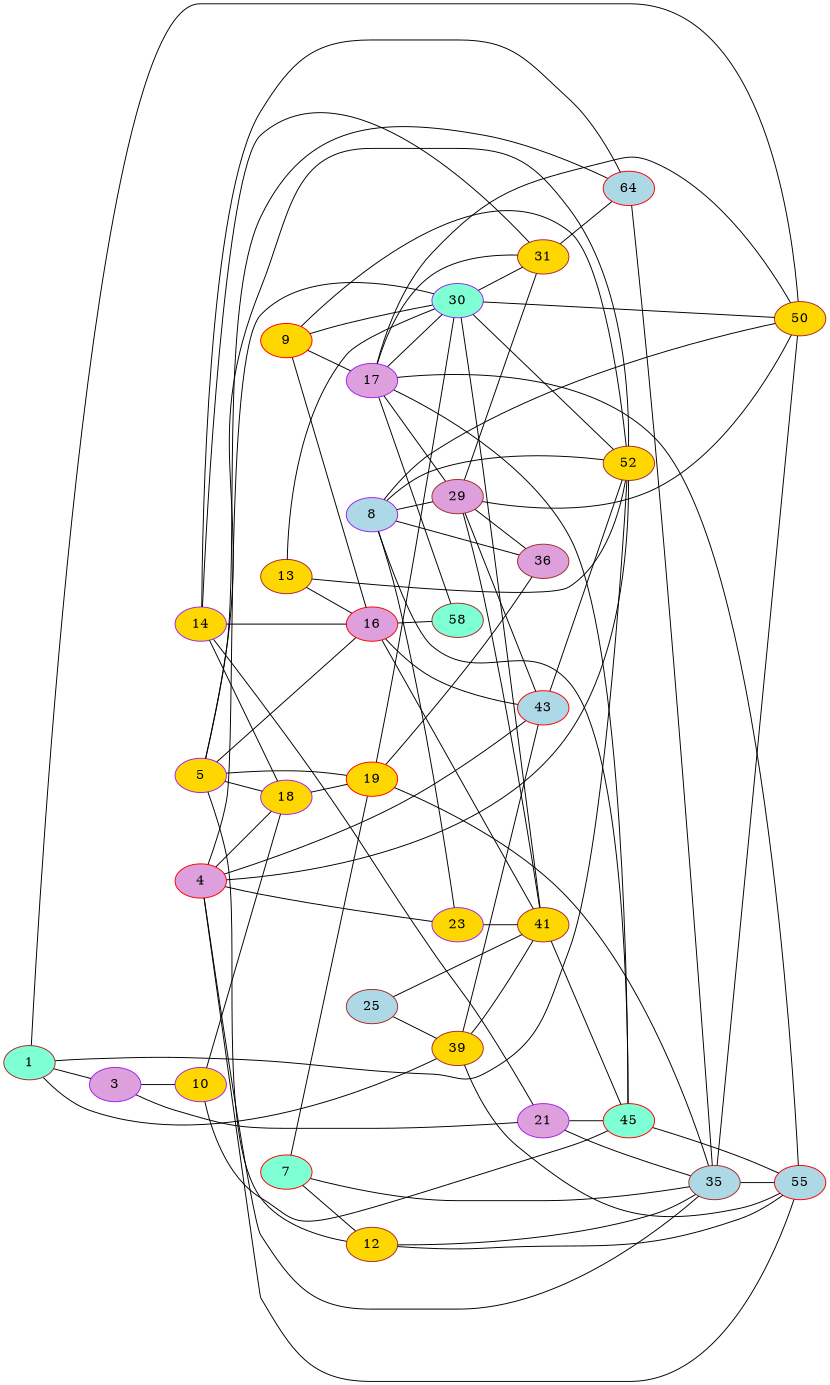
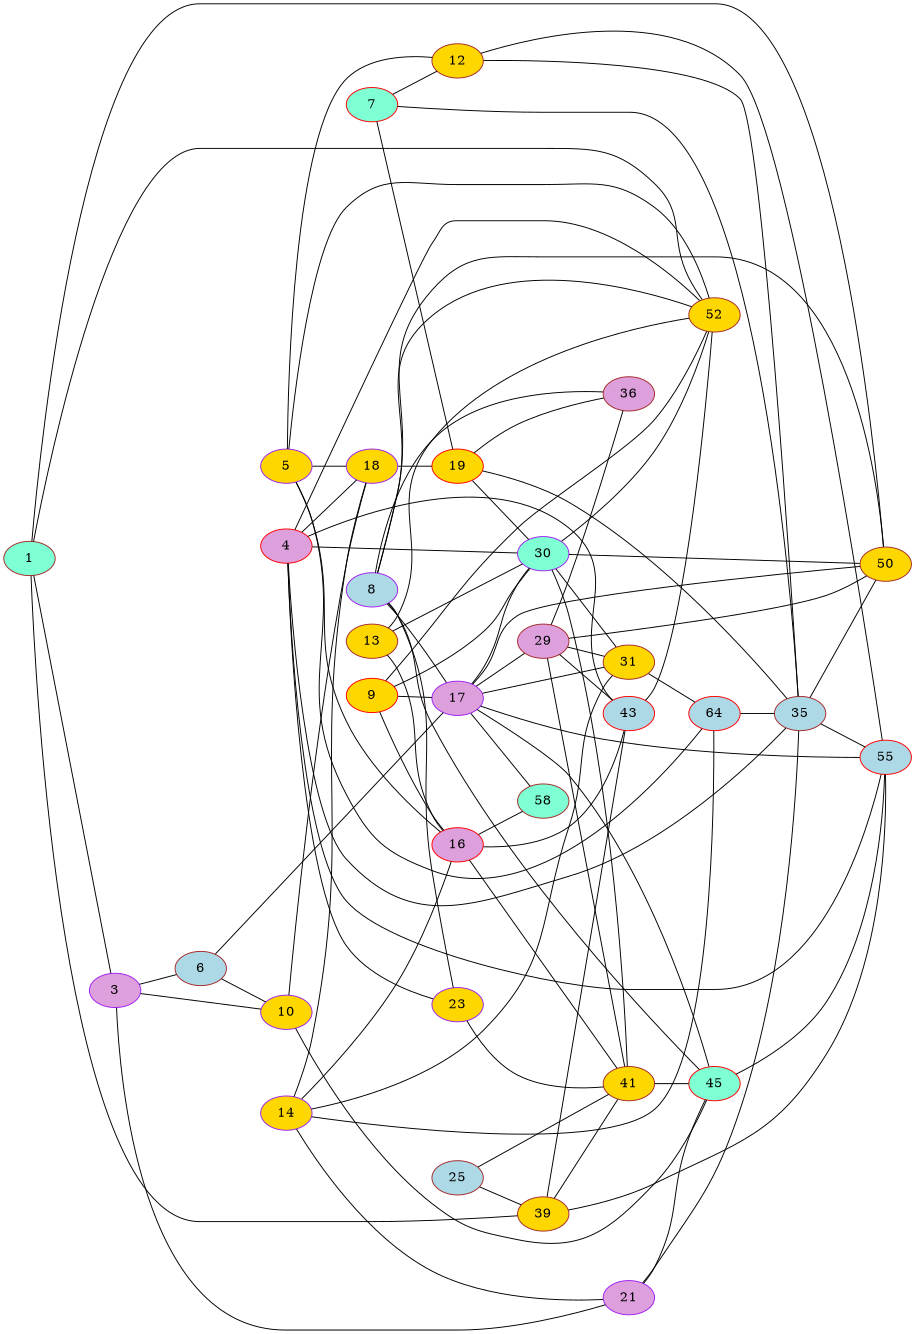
(410, 507) -> (414, 636)
(287, 771) -> none
none -> (201, 969)
